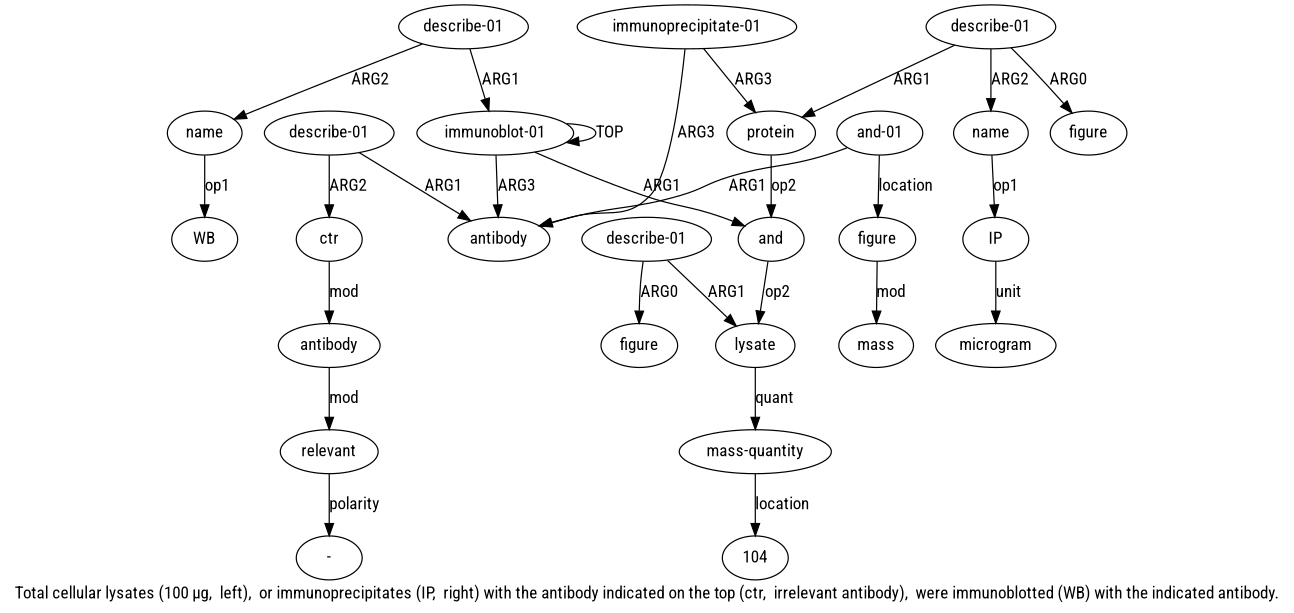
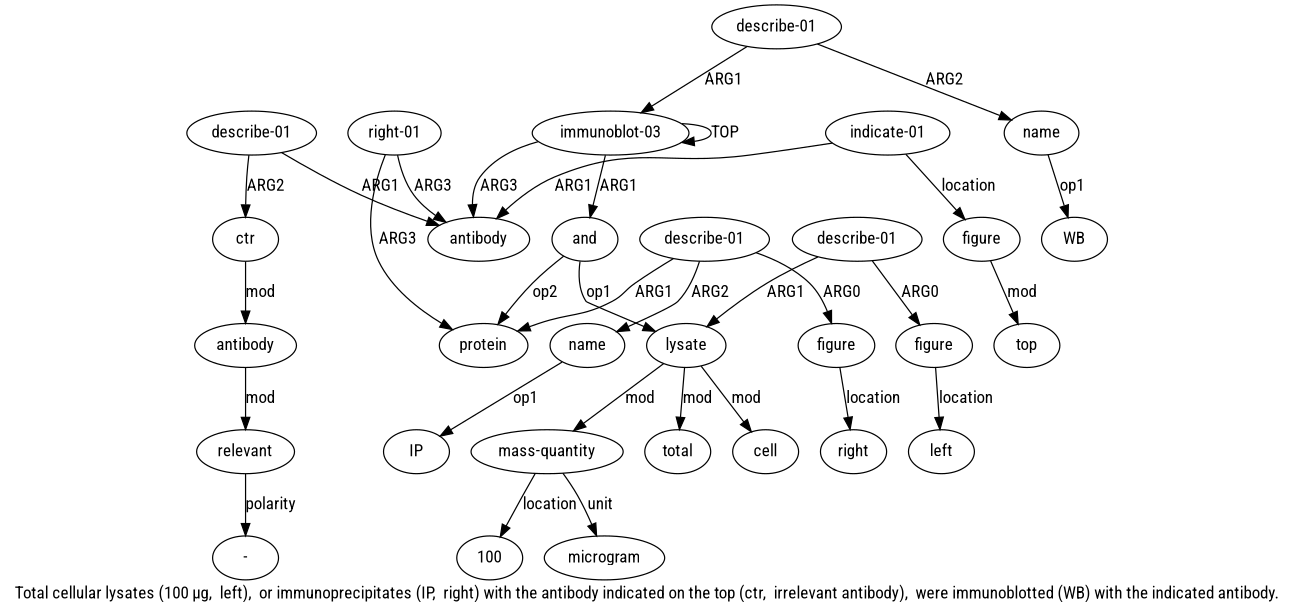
(687, 27) -> (395, 133)
(495, 133) -> (611, 133)
(880, 133) -> (888, 133)
(771, 180) -> (533, 283)
(996, 286) -> (579, 498)
(778, 292) -> (599, 292)
(876, 345) -> (1027, 345)
(775, 399) -> (641, 399)
none -> (678, 452)
none -> (766, 452)
none -> (854, 452)
none -> (941, 452)
(755, 558) -> (490, 558)
